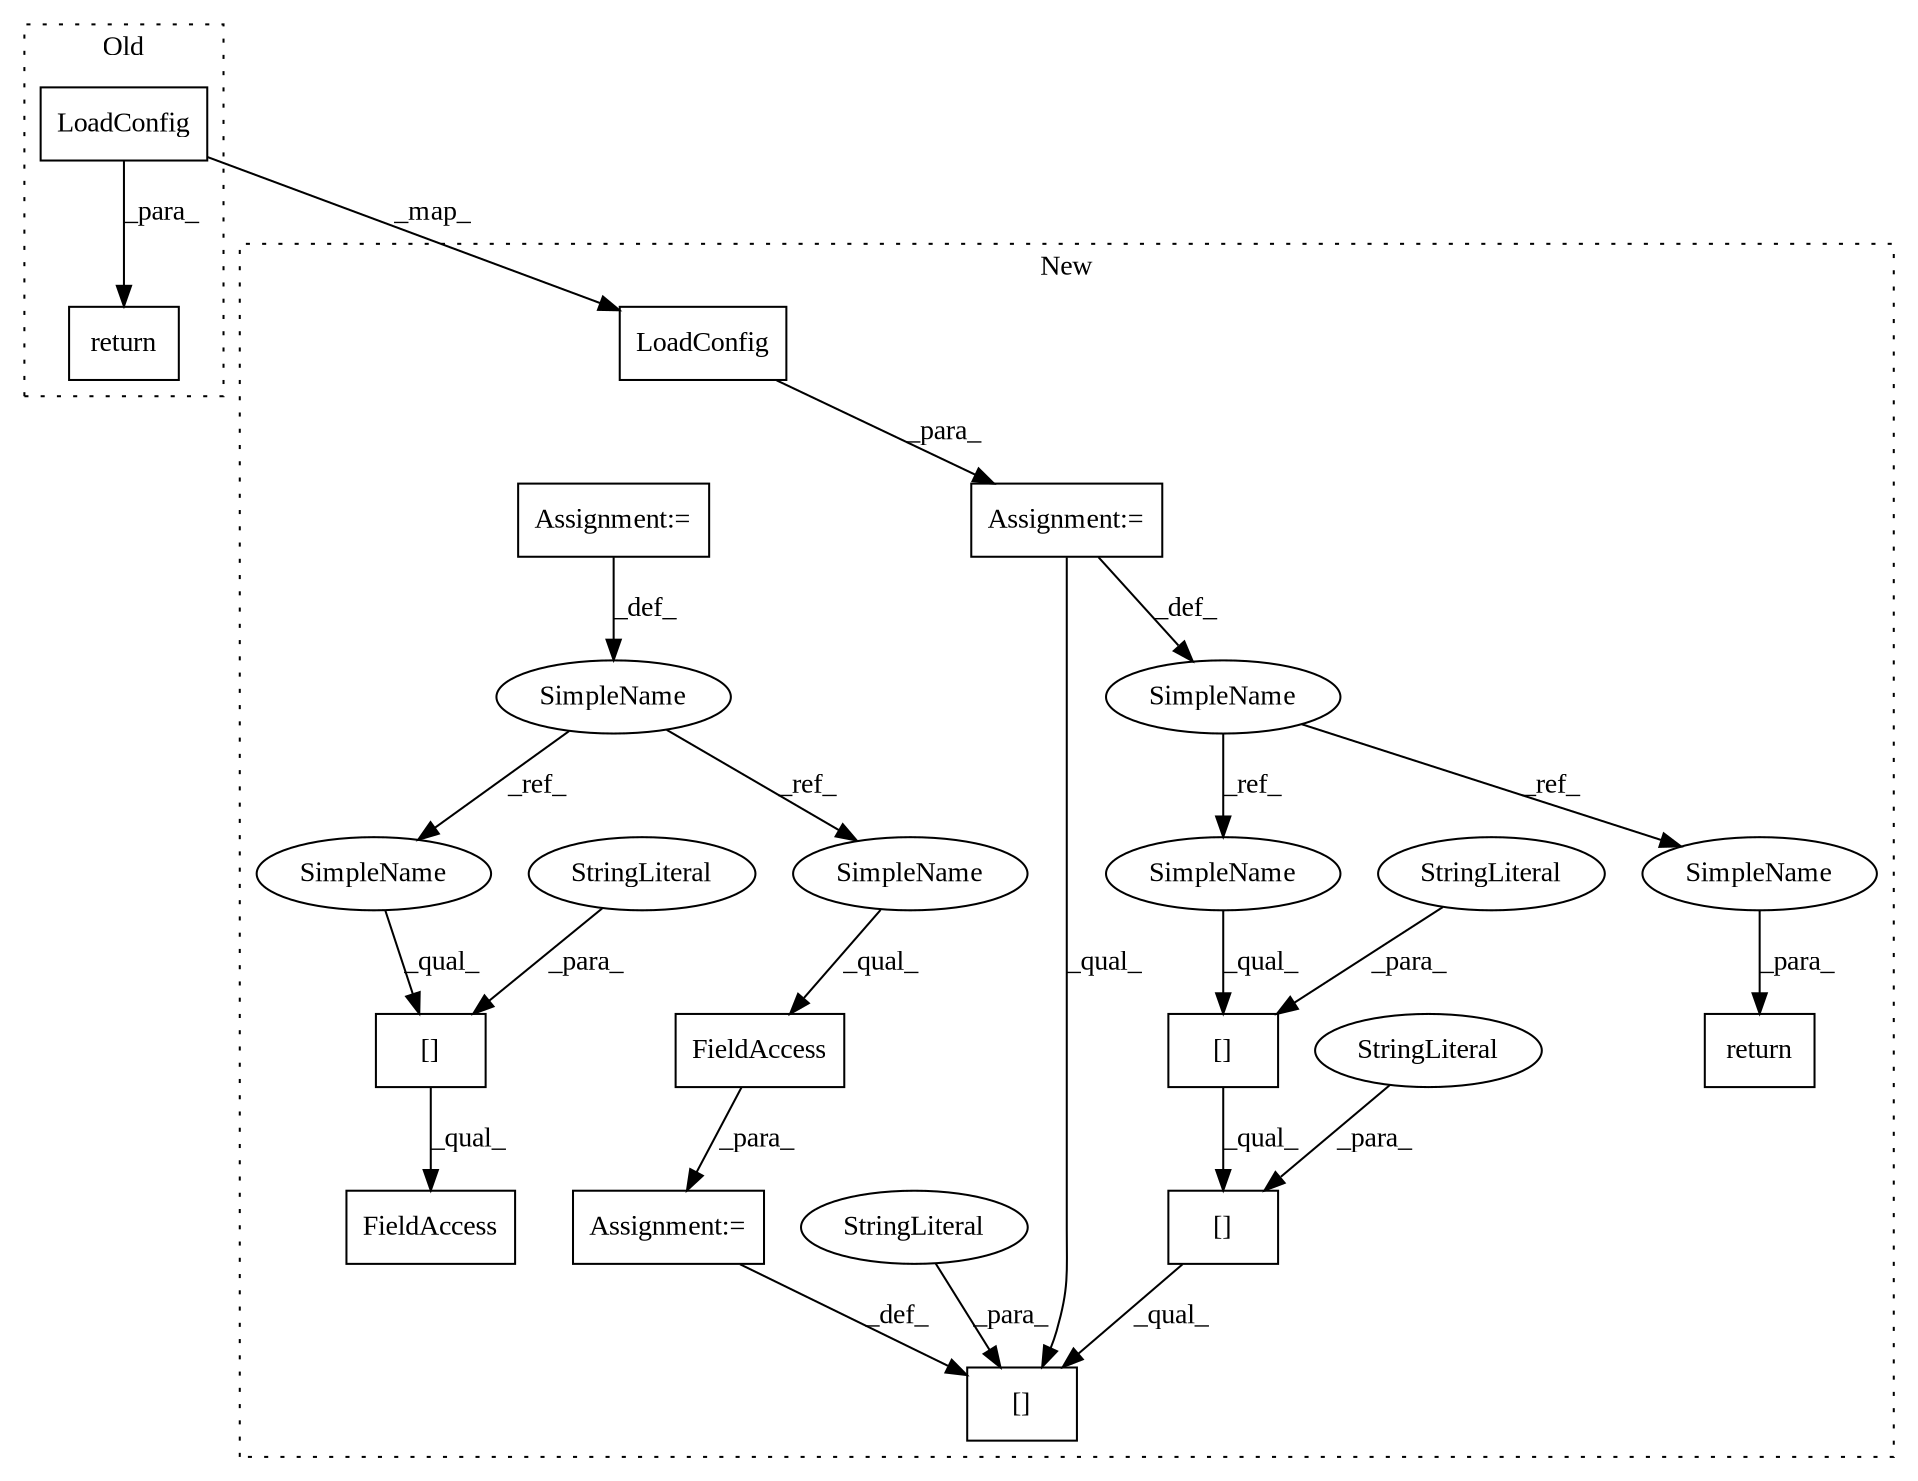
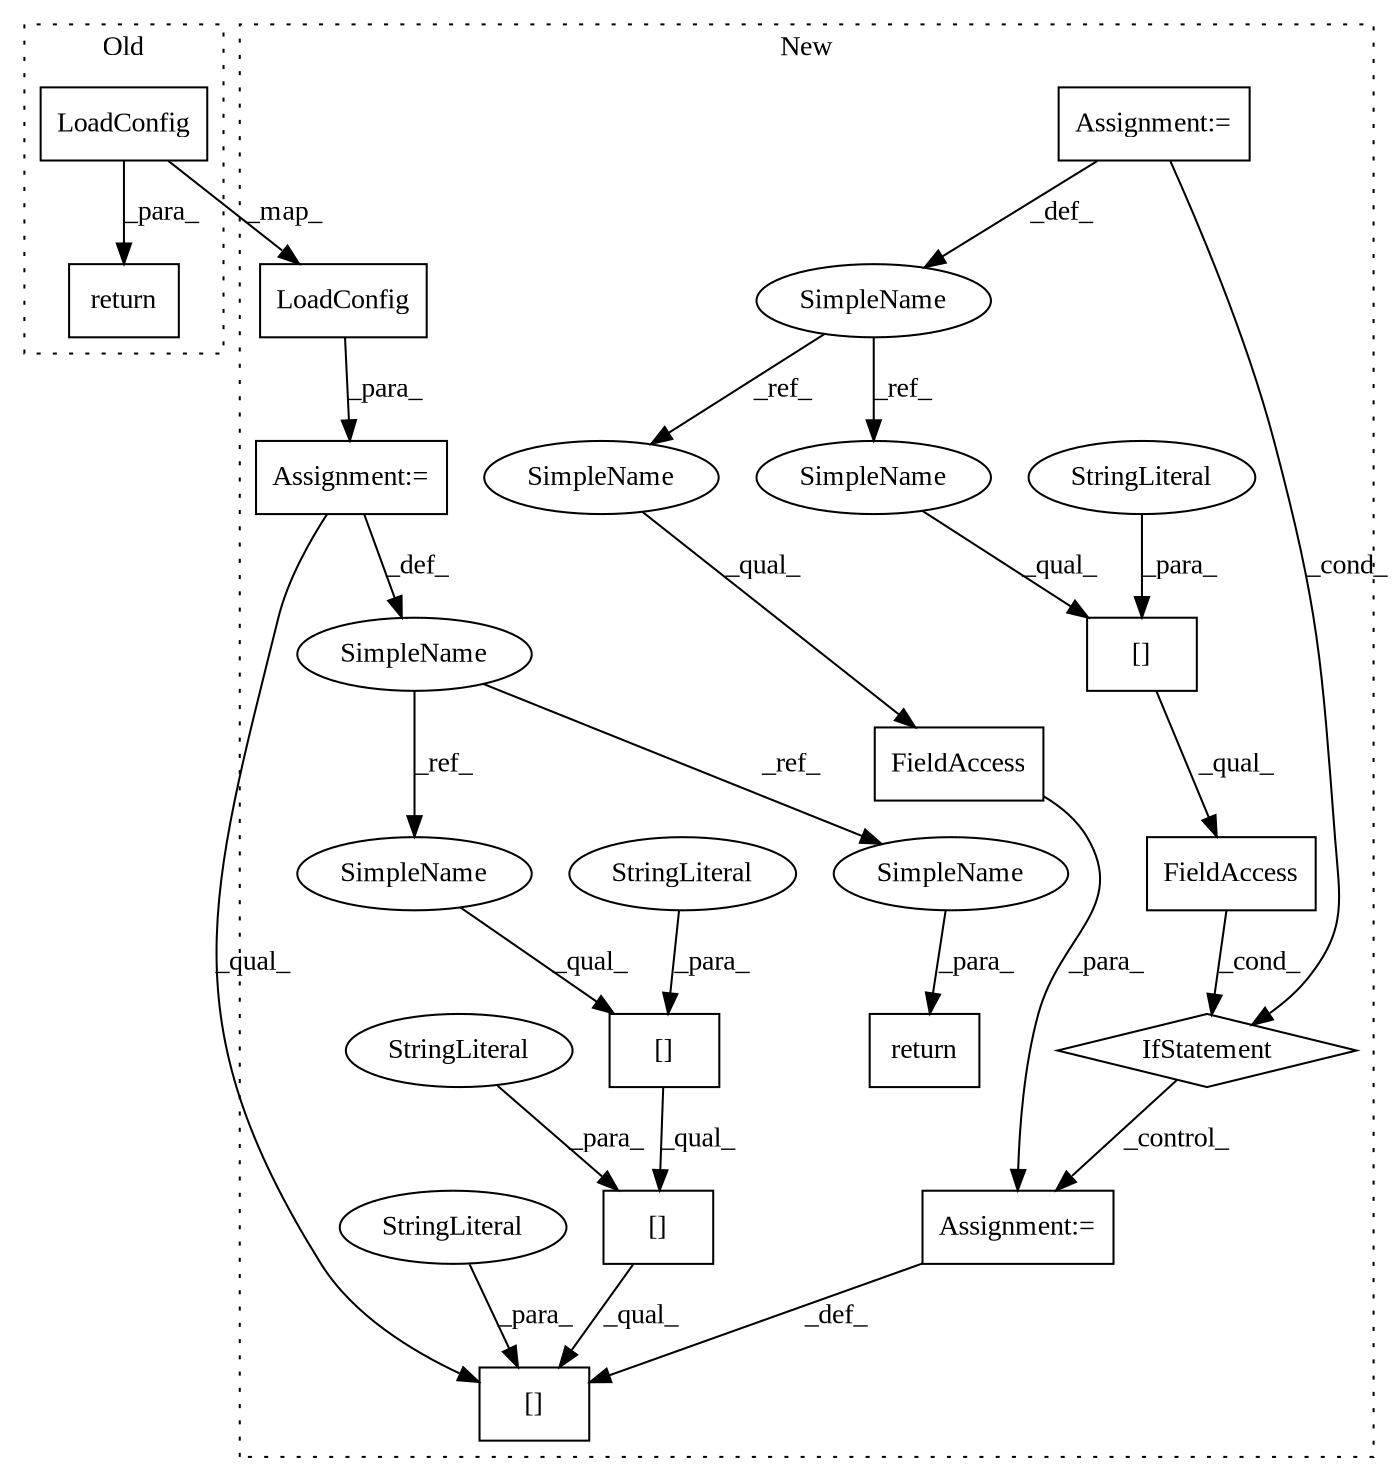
none -> (1207, 1051)
